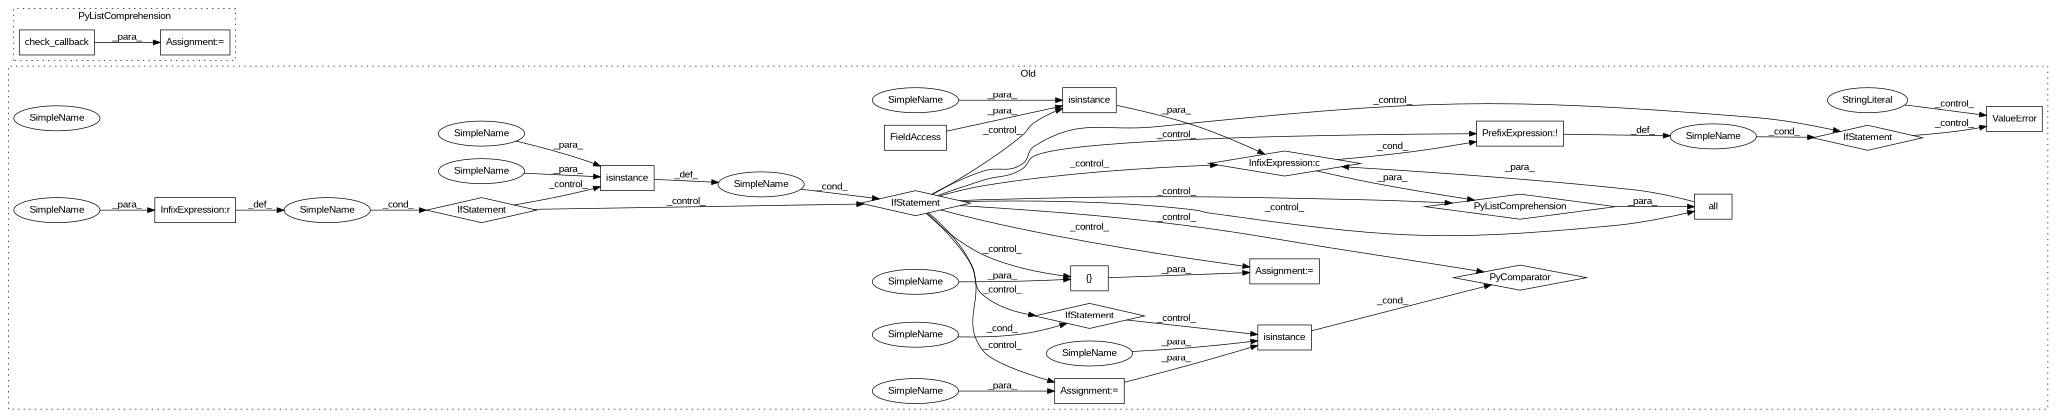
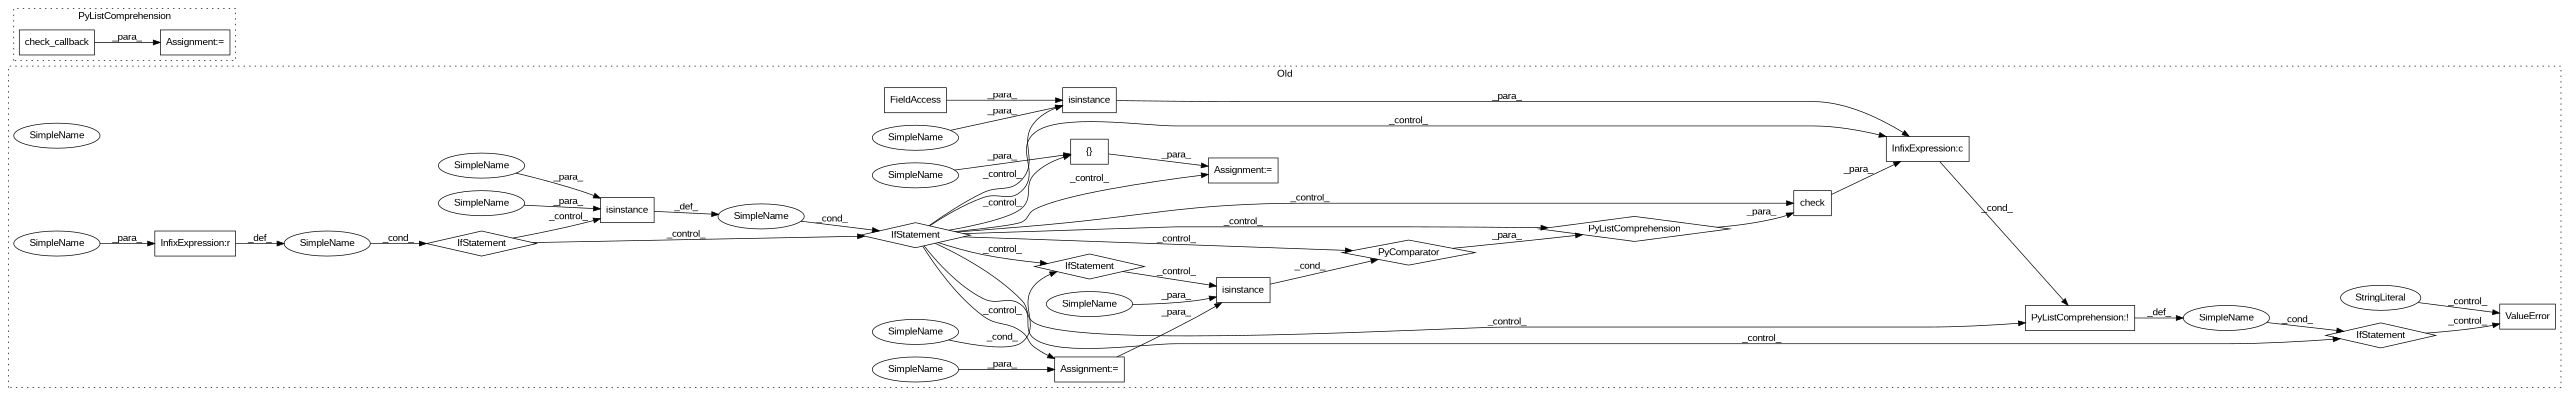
(1520, 134) -> (2080, 318)
(1285, 164) -> (1928, 149)
(1392, 186) -> (1514, 242)
(1713, 207) -> (1813, 203)
